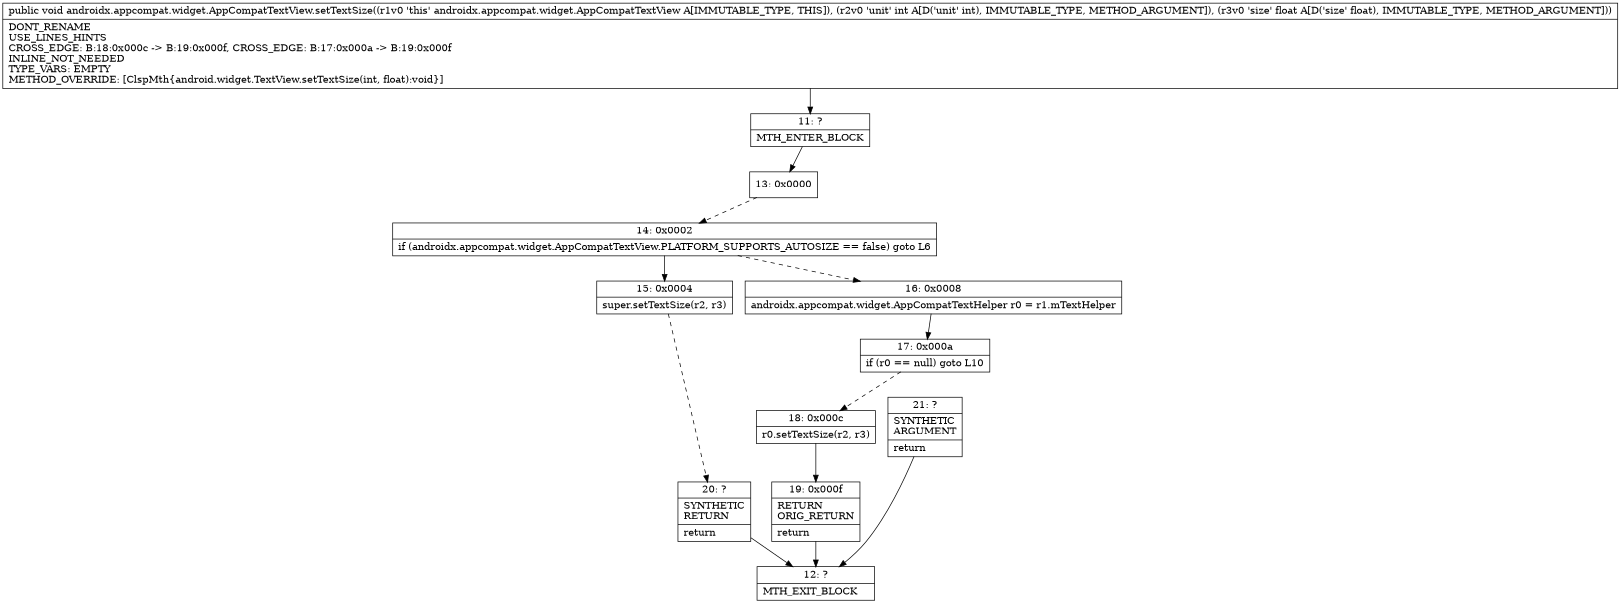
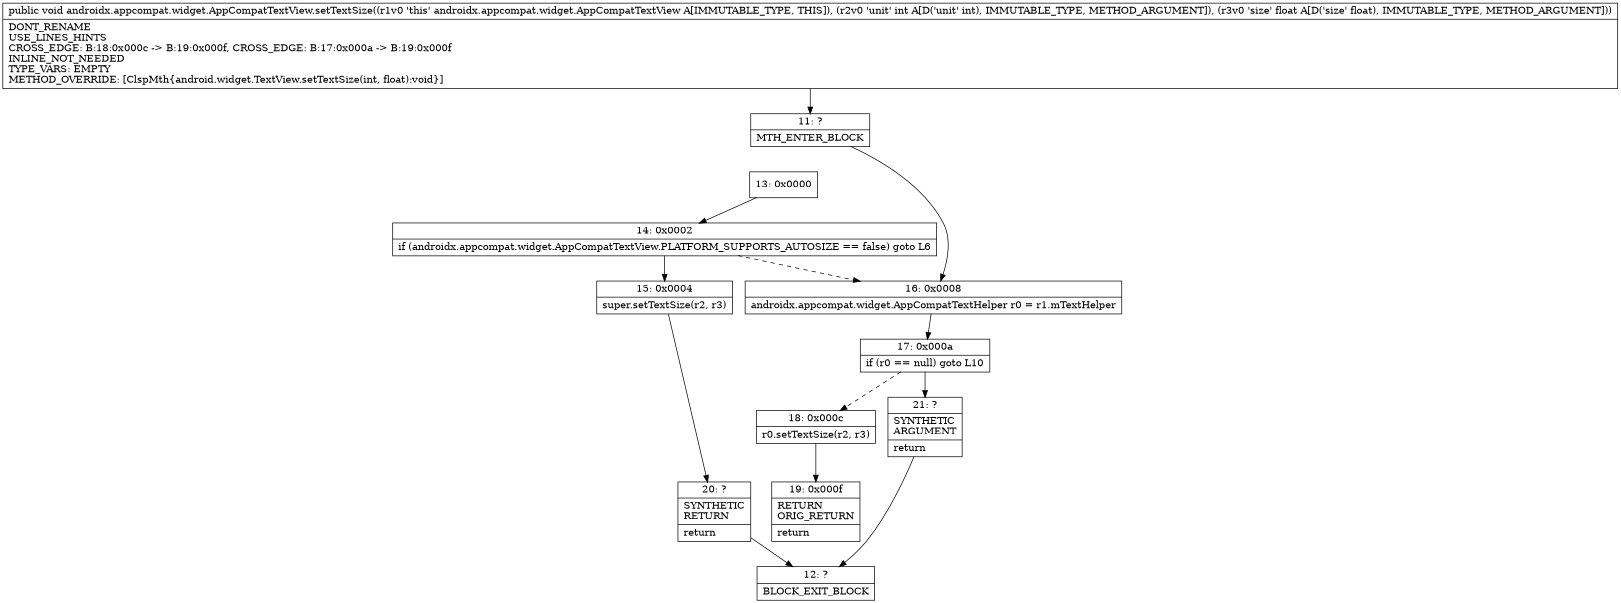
(798, 156) -> (923, 195)
(731, 209) -> (731, 209)
none -> (925, 381)
(687, 395) -> (687, 395)
(816, 551) -> none
(810, 592) -> (816, 592)
